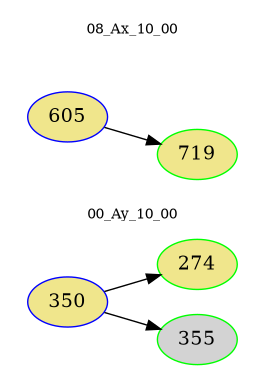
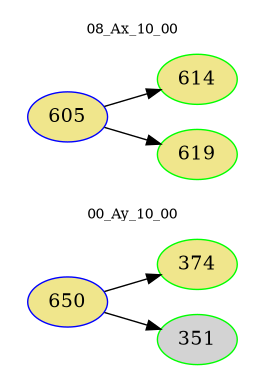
none -> (197, 79)
(197, 154) -> (197, 154)
(197, 264) -> (197, 264)
(68, 302) -> (68, 302)
(197, 340) -> (197, 340)
